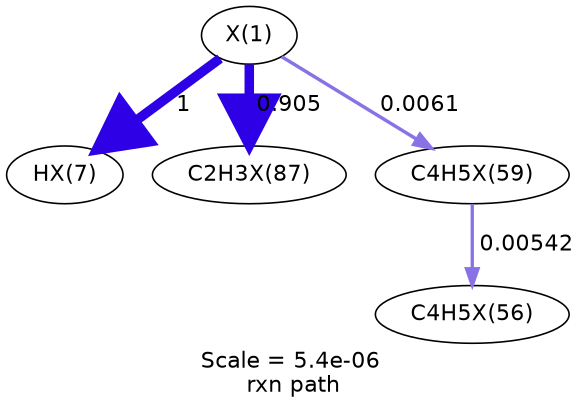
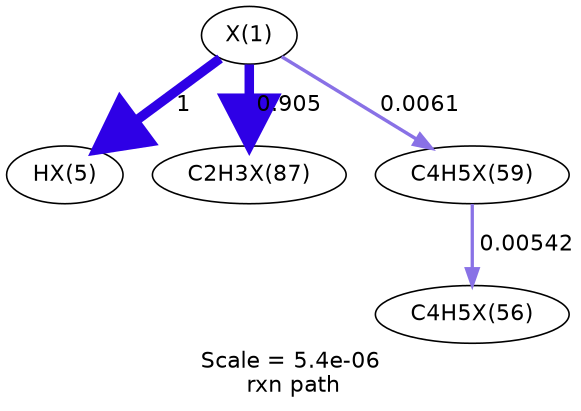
(65, 175) -> (65, 175)
